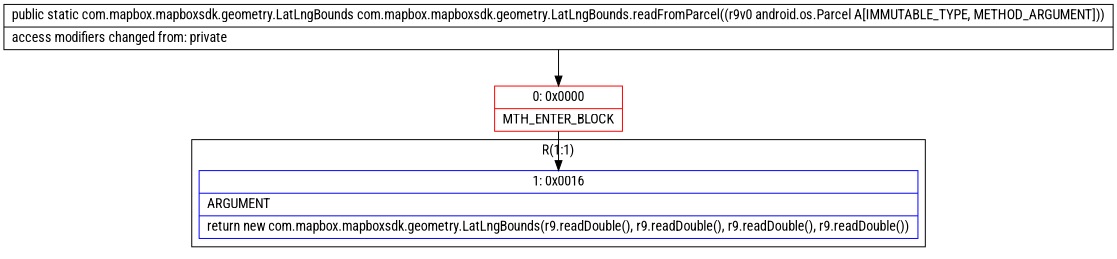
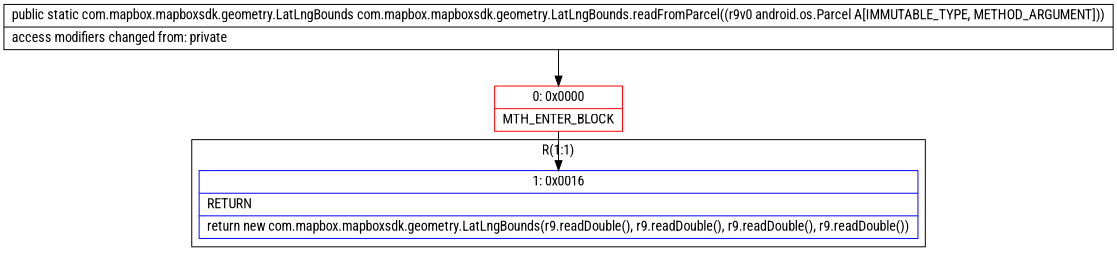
(239, 204) -> (230, 204)
